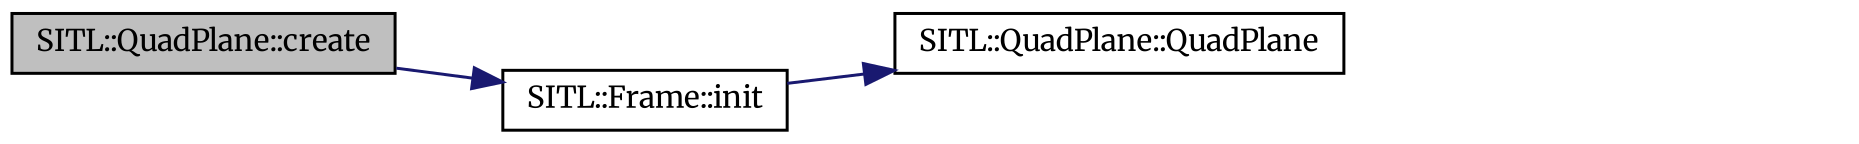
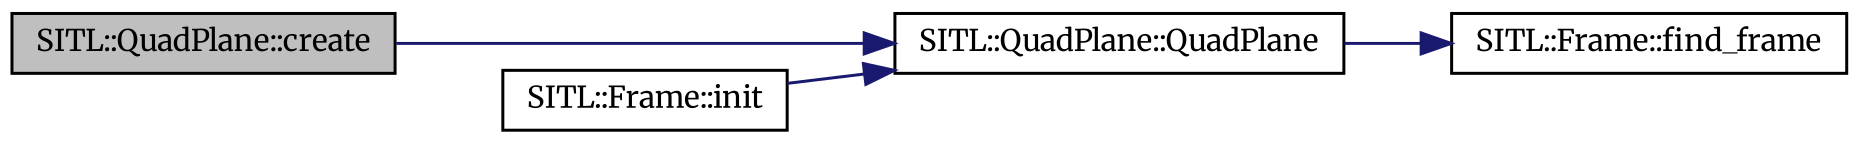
none -> (1649, 43)
(434, 73) -> (630, 43)
